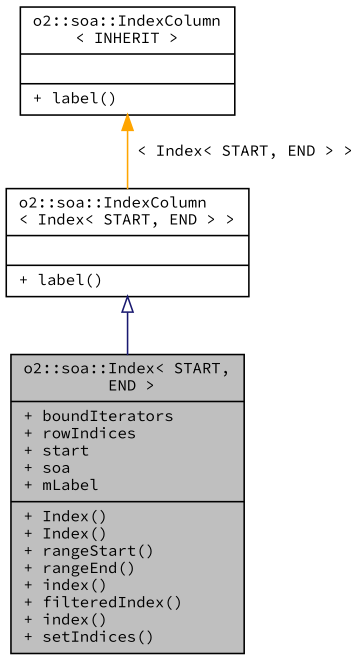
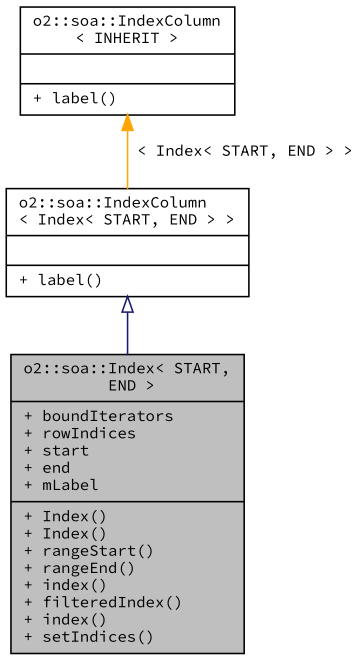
(48, 468) -> (48, 468)
